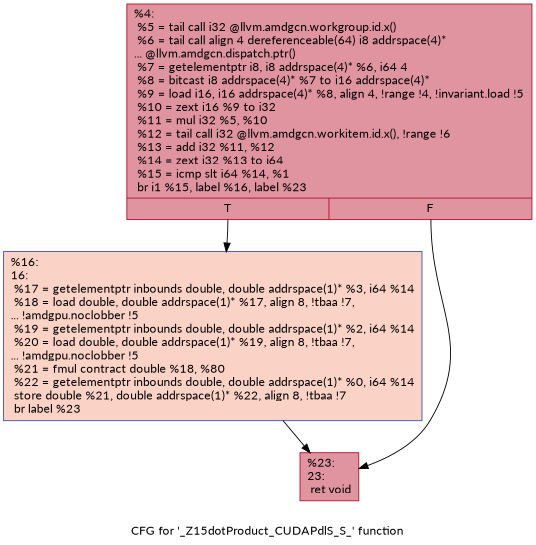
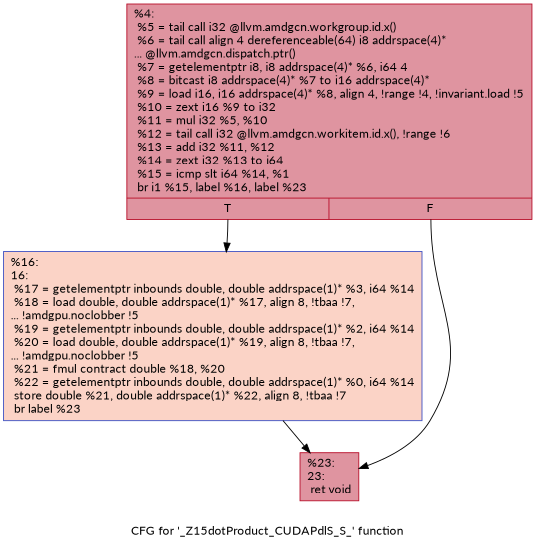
(118, 369) -> (118, 369)
